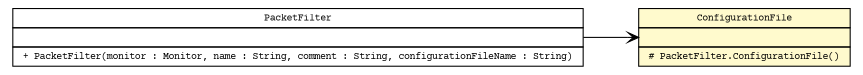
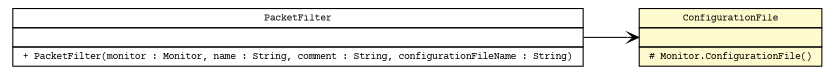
(744, 56) -> (731, 56)
